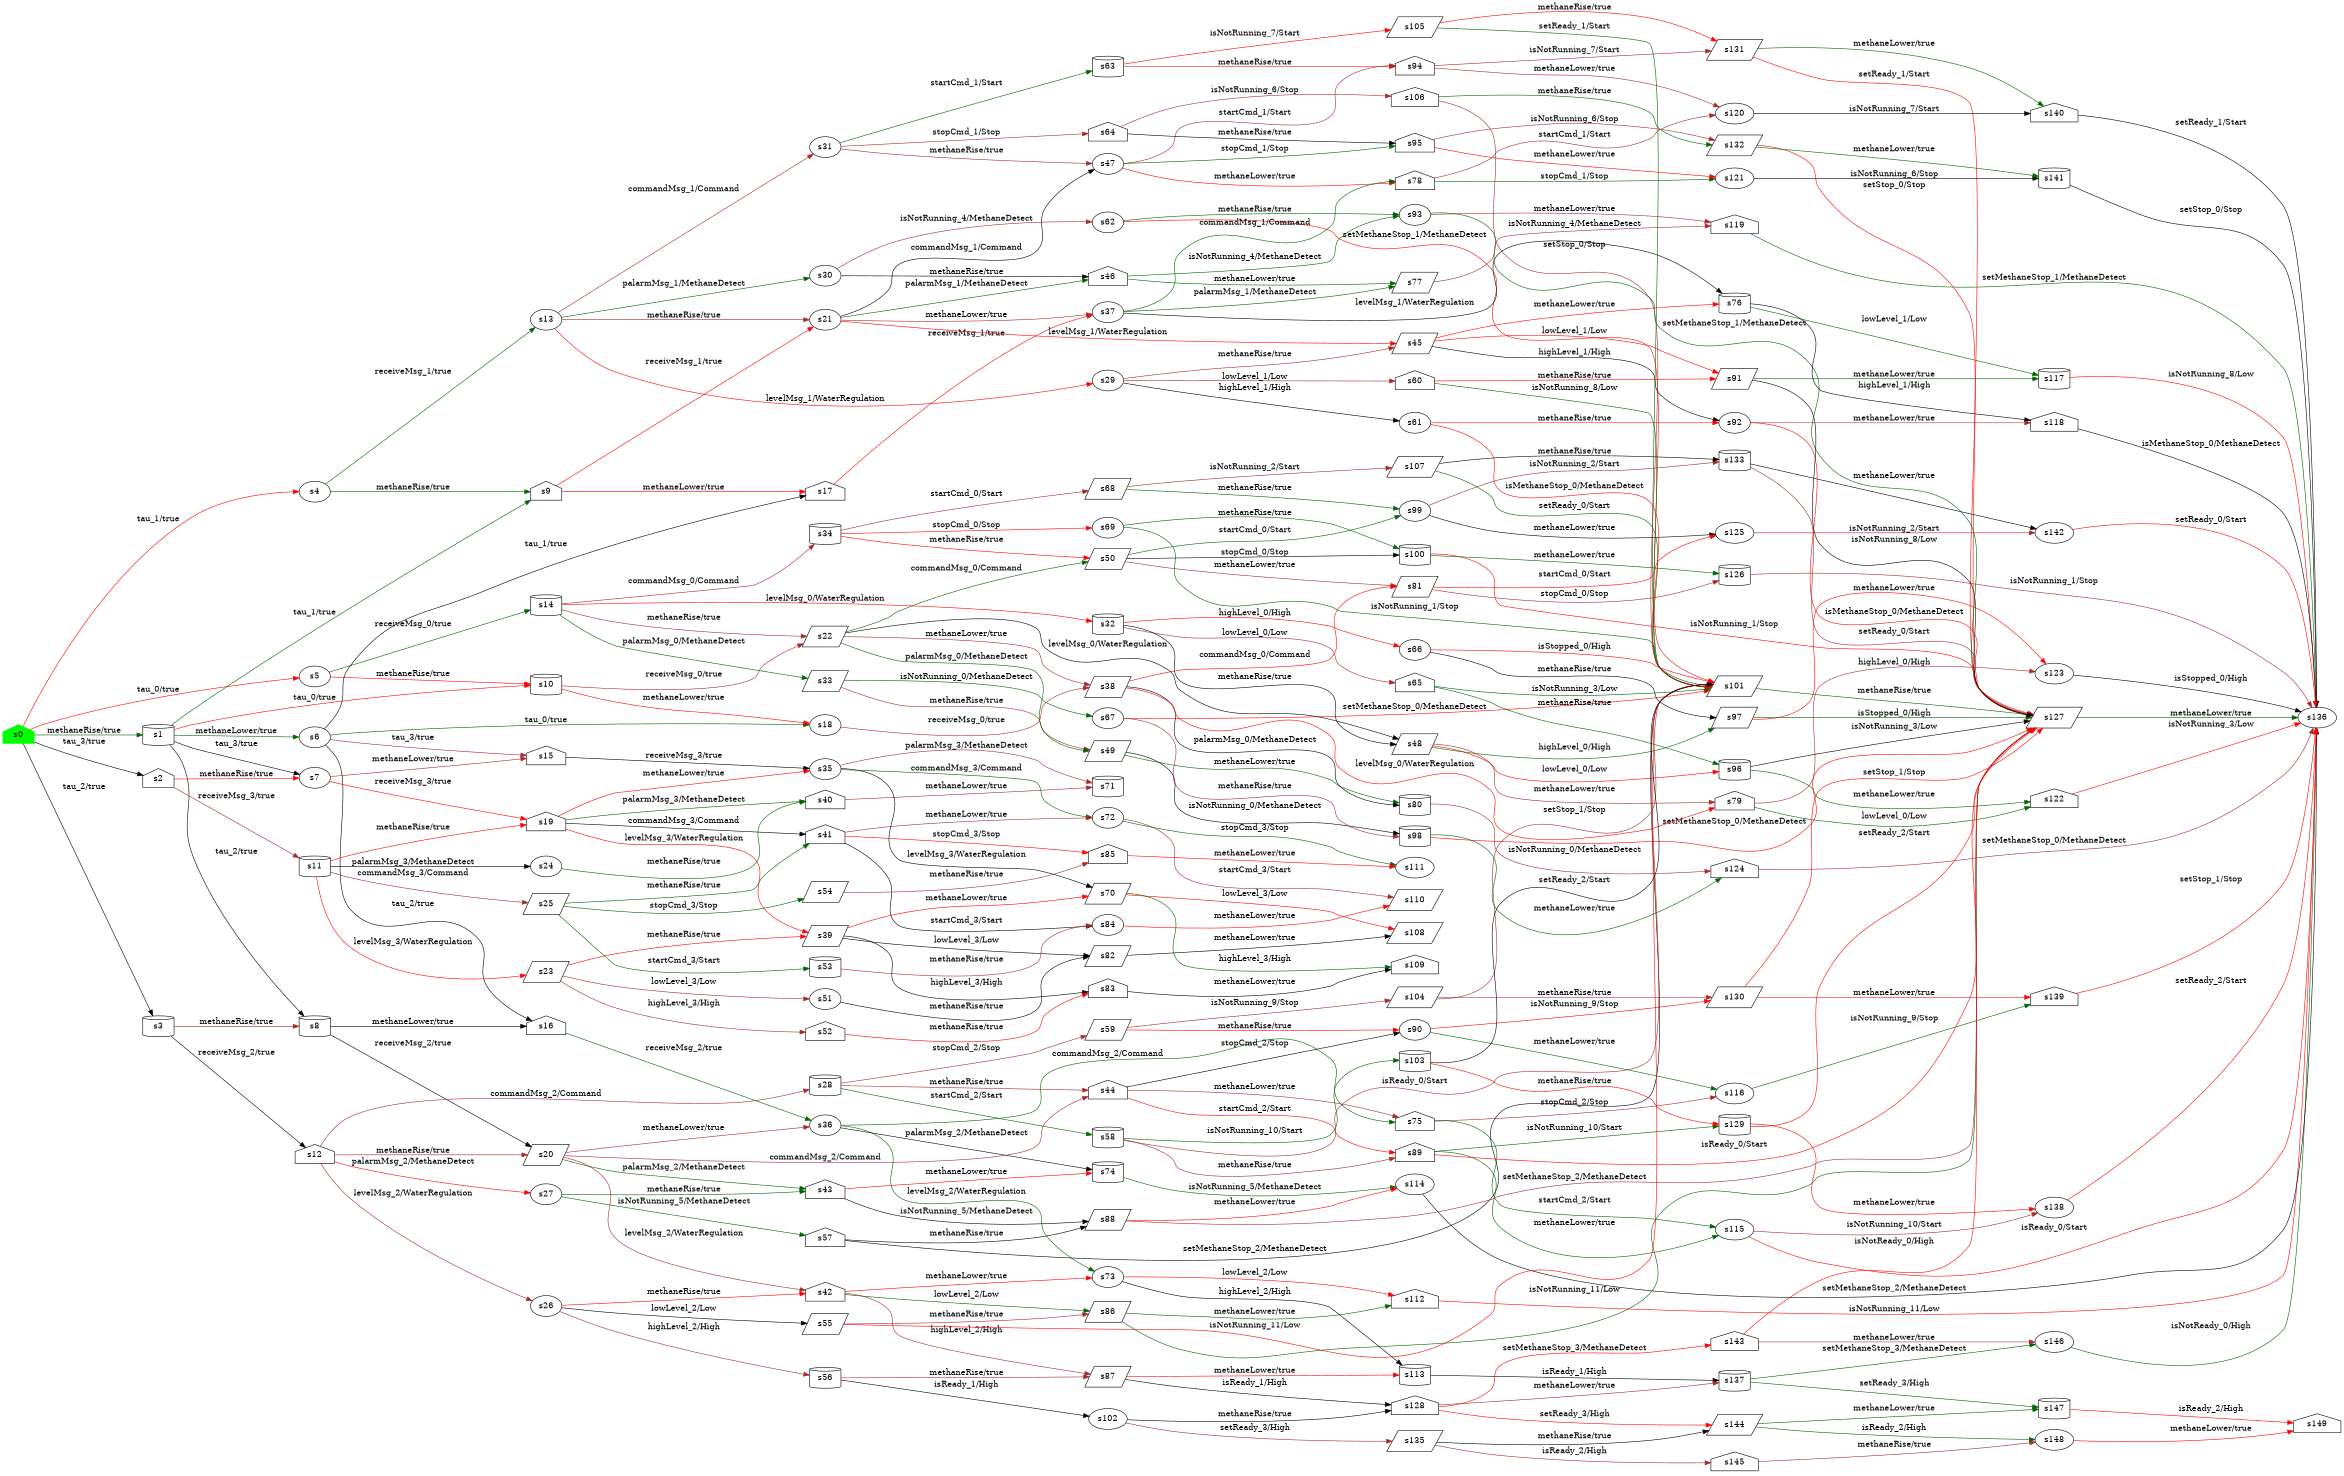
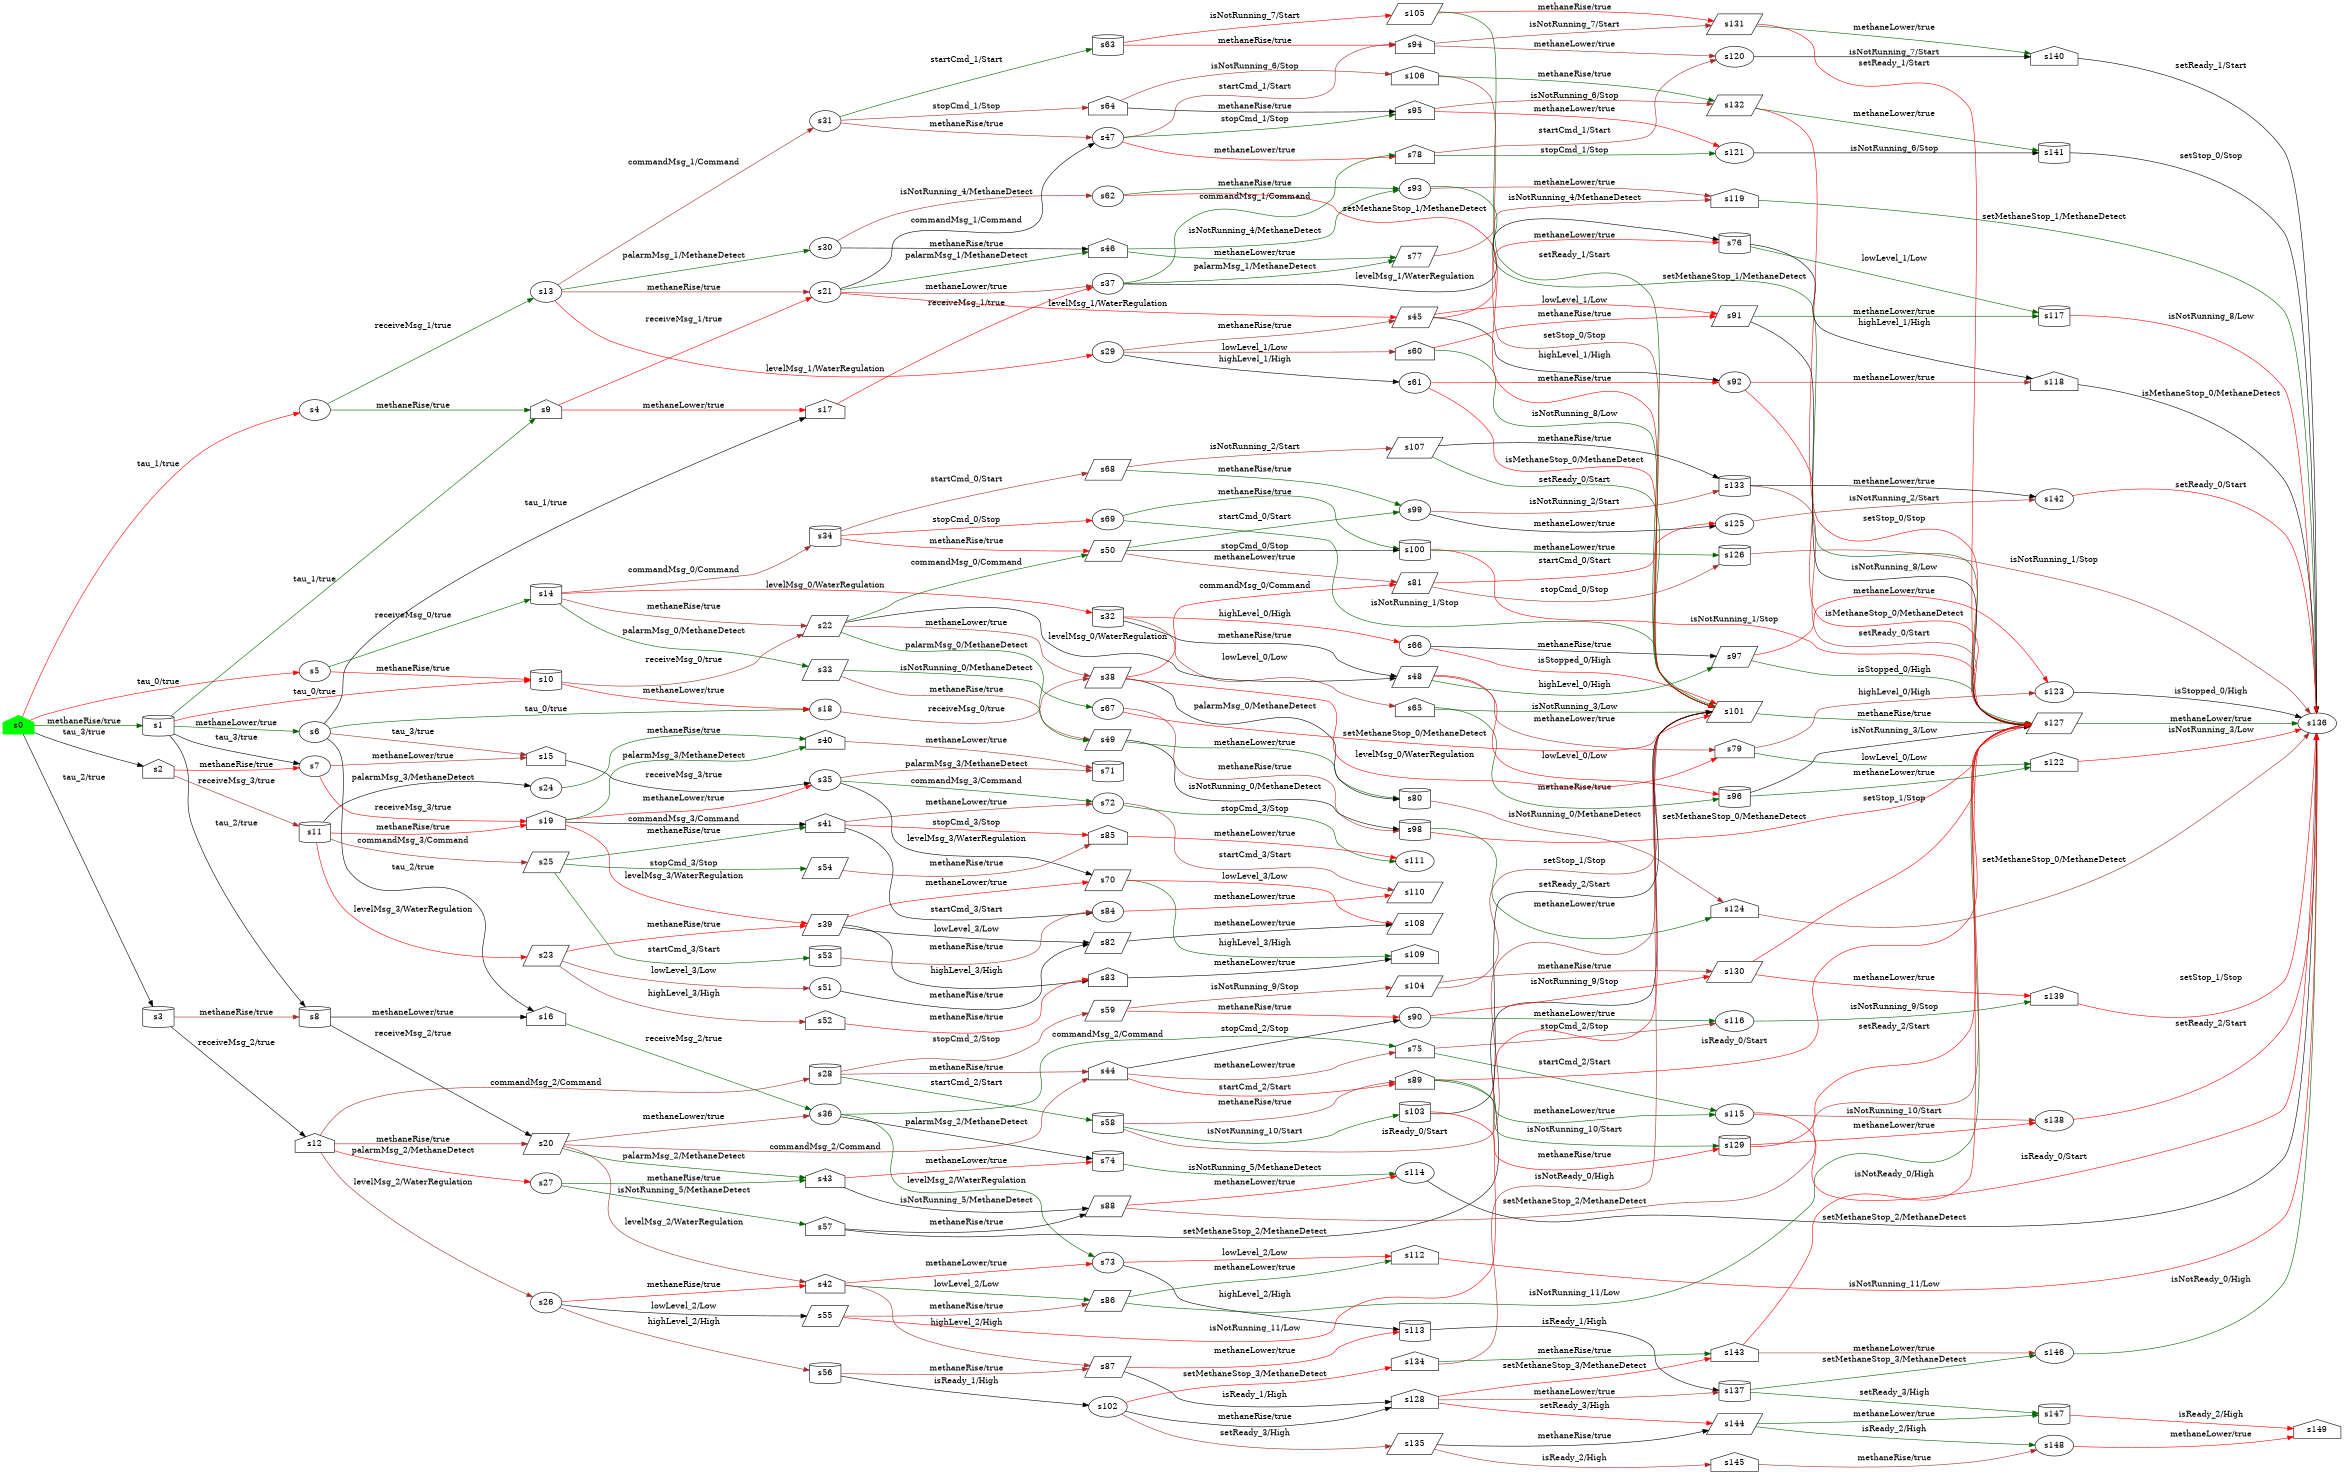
none -> (1415, 1362)
